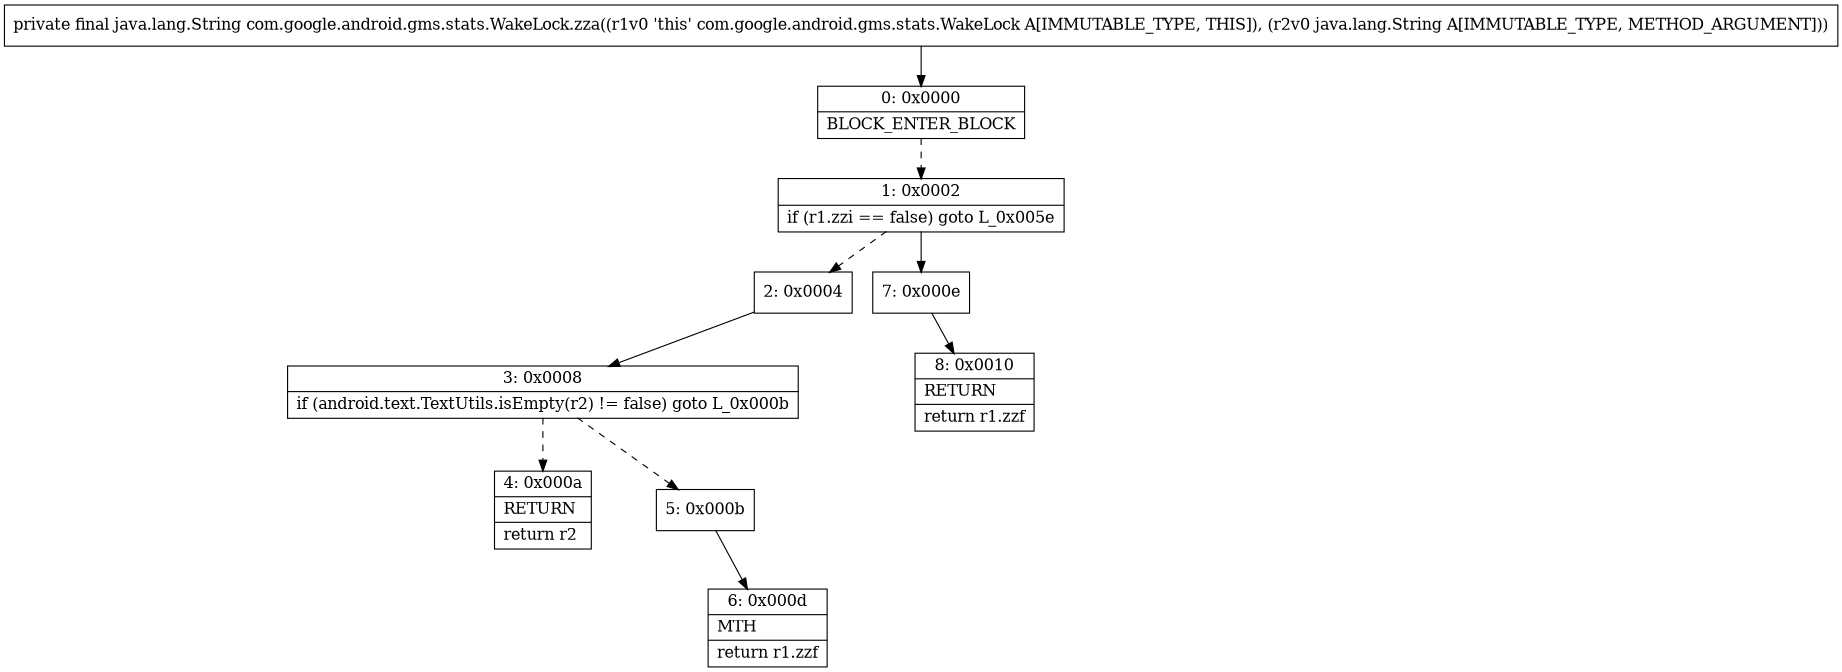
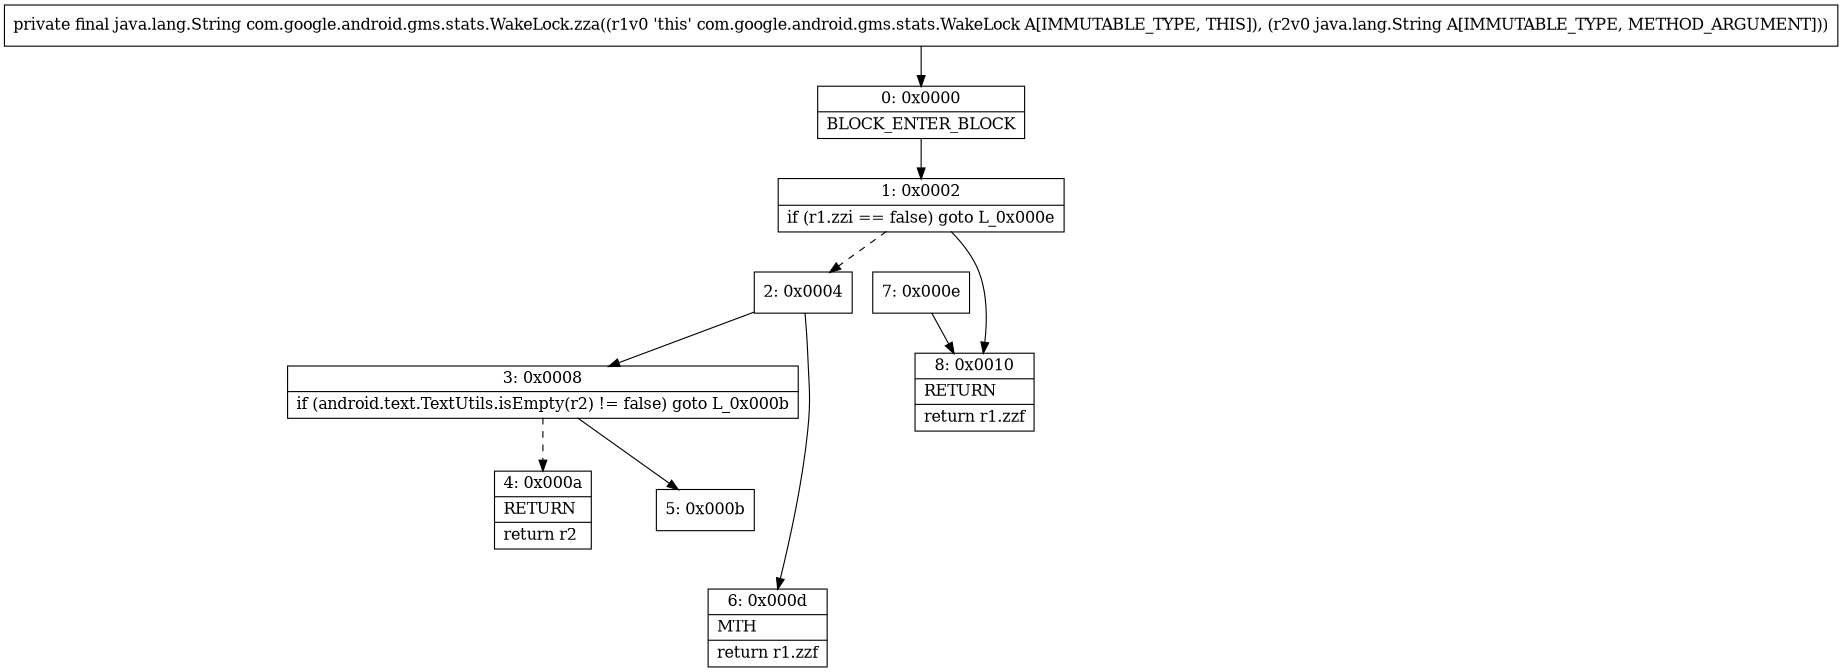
(921, 153) -> (921, 153)
(921, 218) -> (921, 218)
(921, 246) -> (982, 282)
(623, 451) -> (623, 451)
(729, 555) -> (806, 447)
